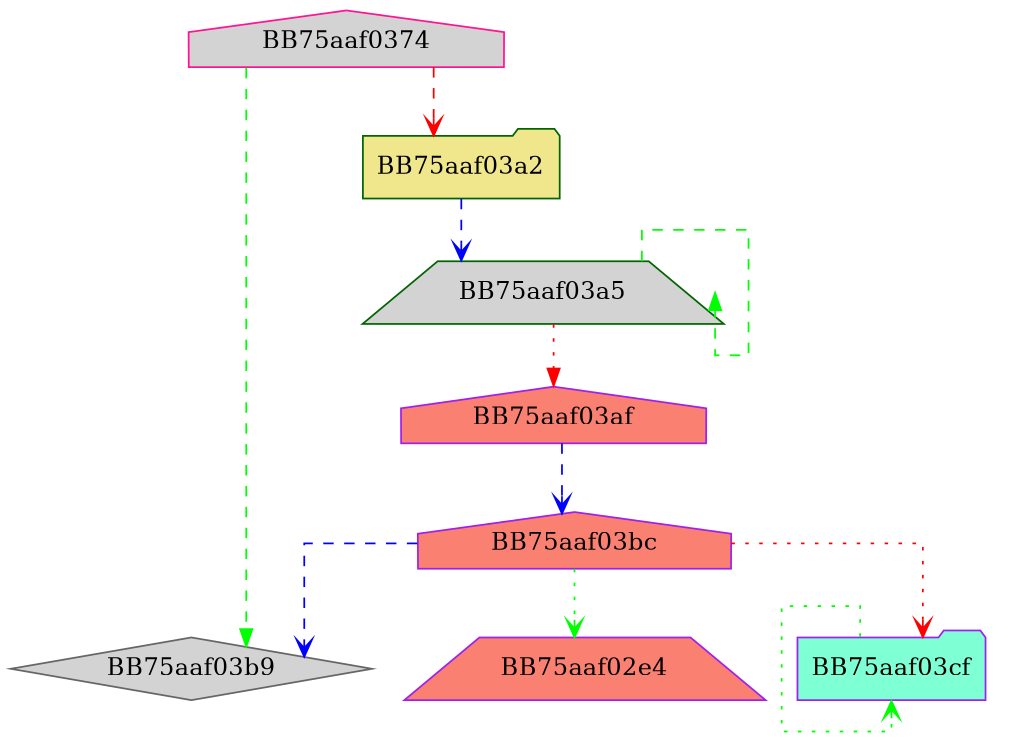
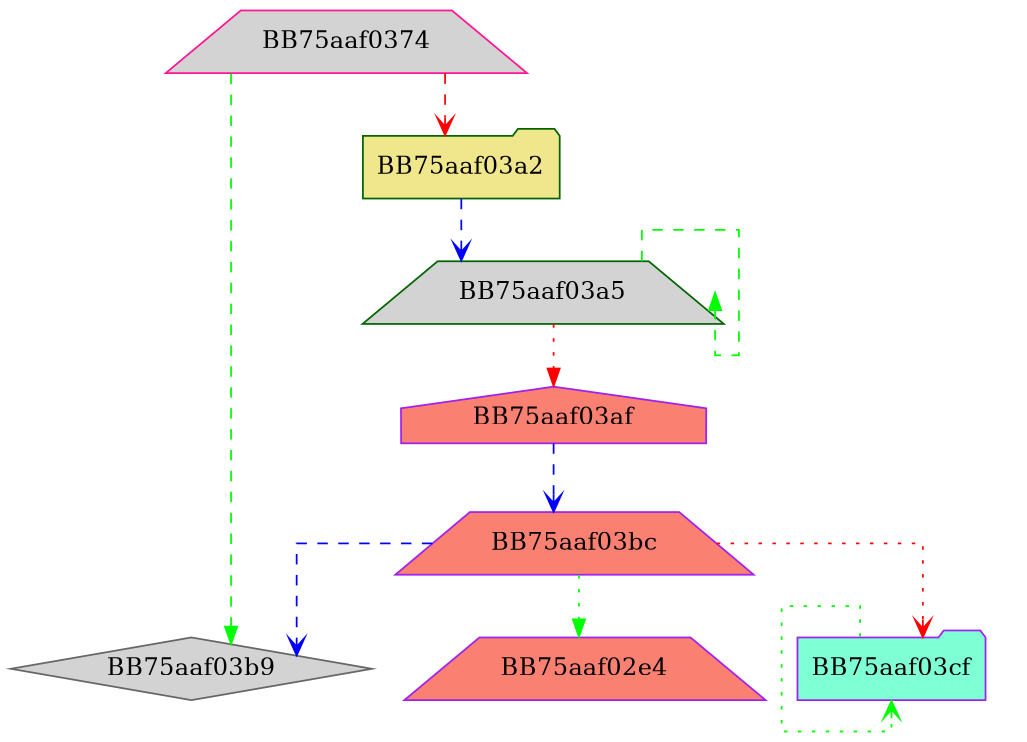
(346, 42) -> (346, 42)
(575, 543) -> (575, 543)
(575, 594) -> (579, 597)
